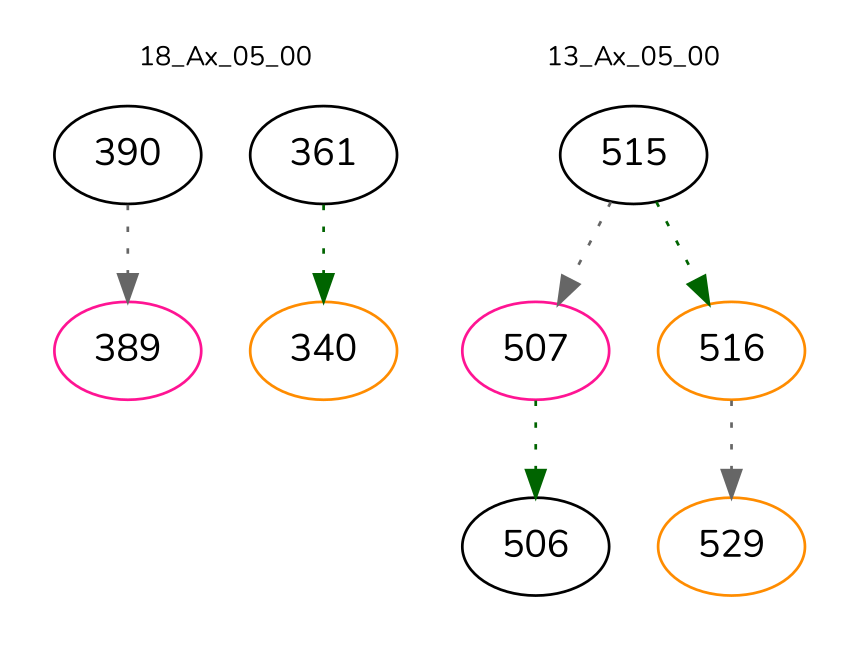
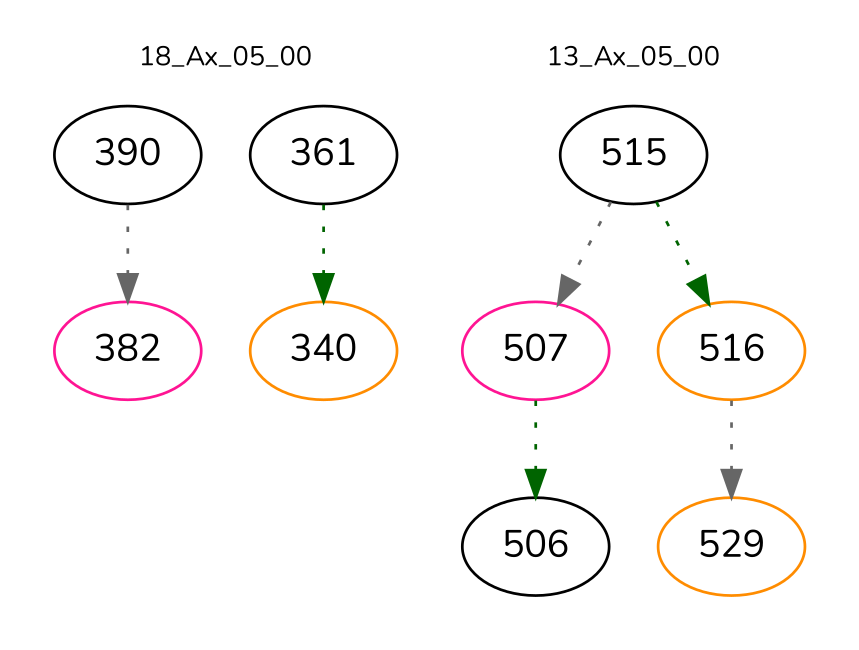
(128, 351) -> (128, 351)
